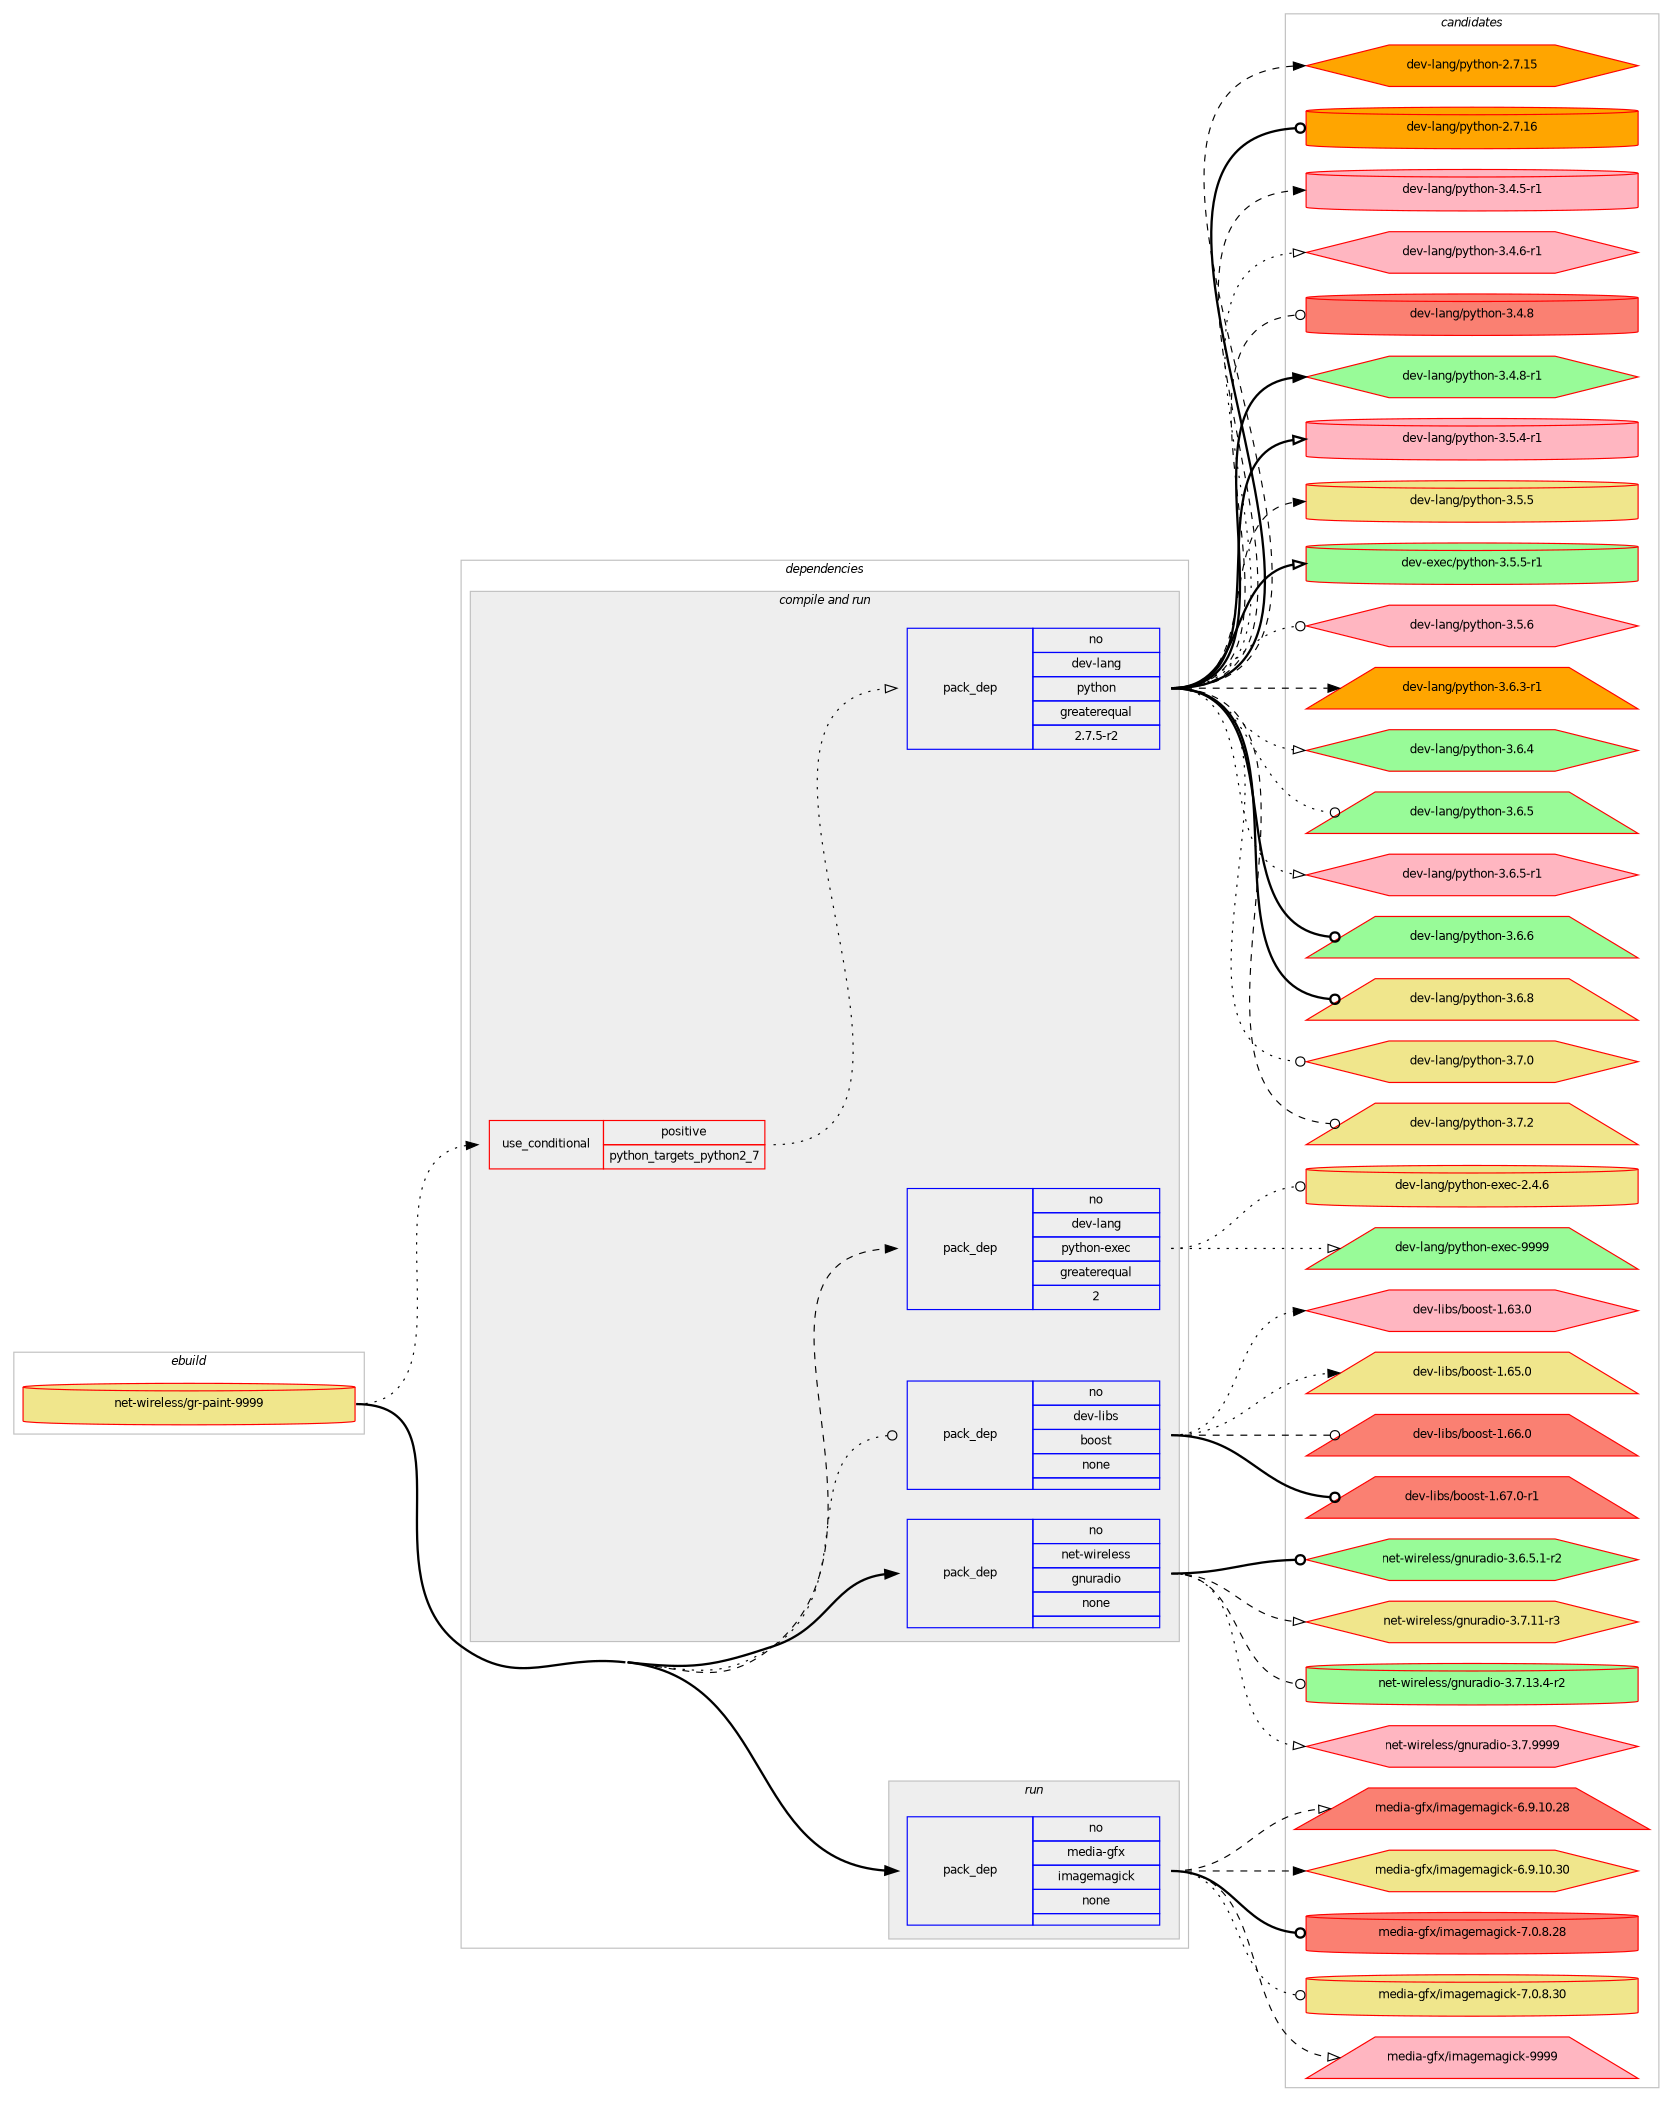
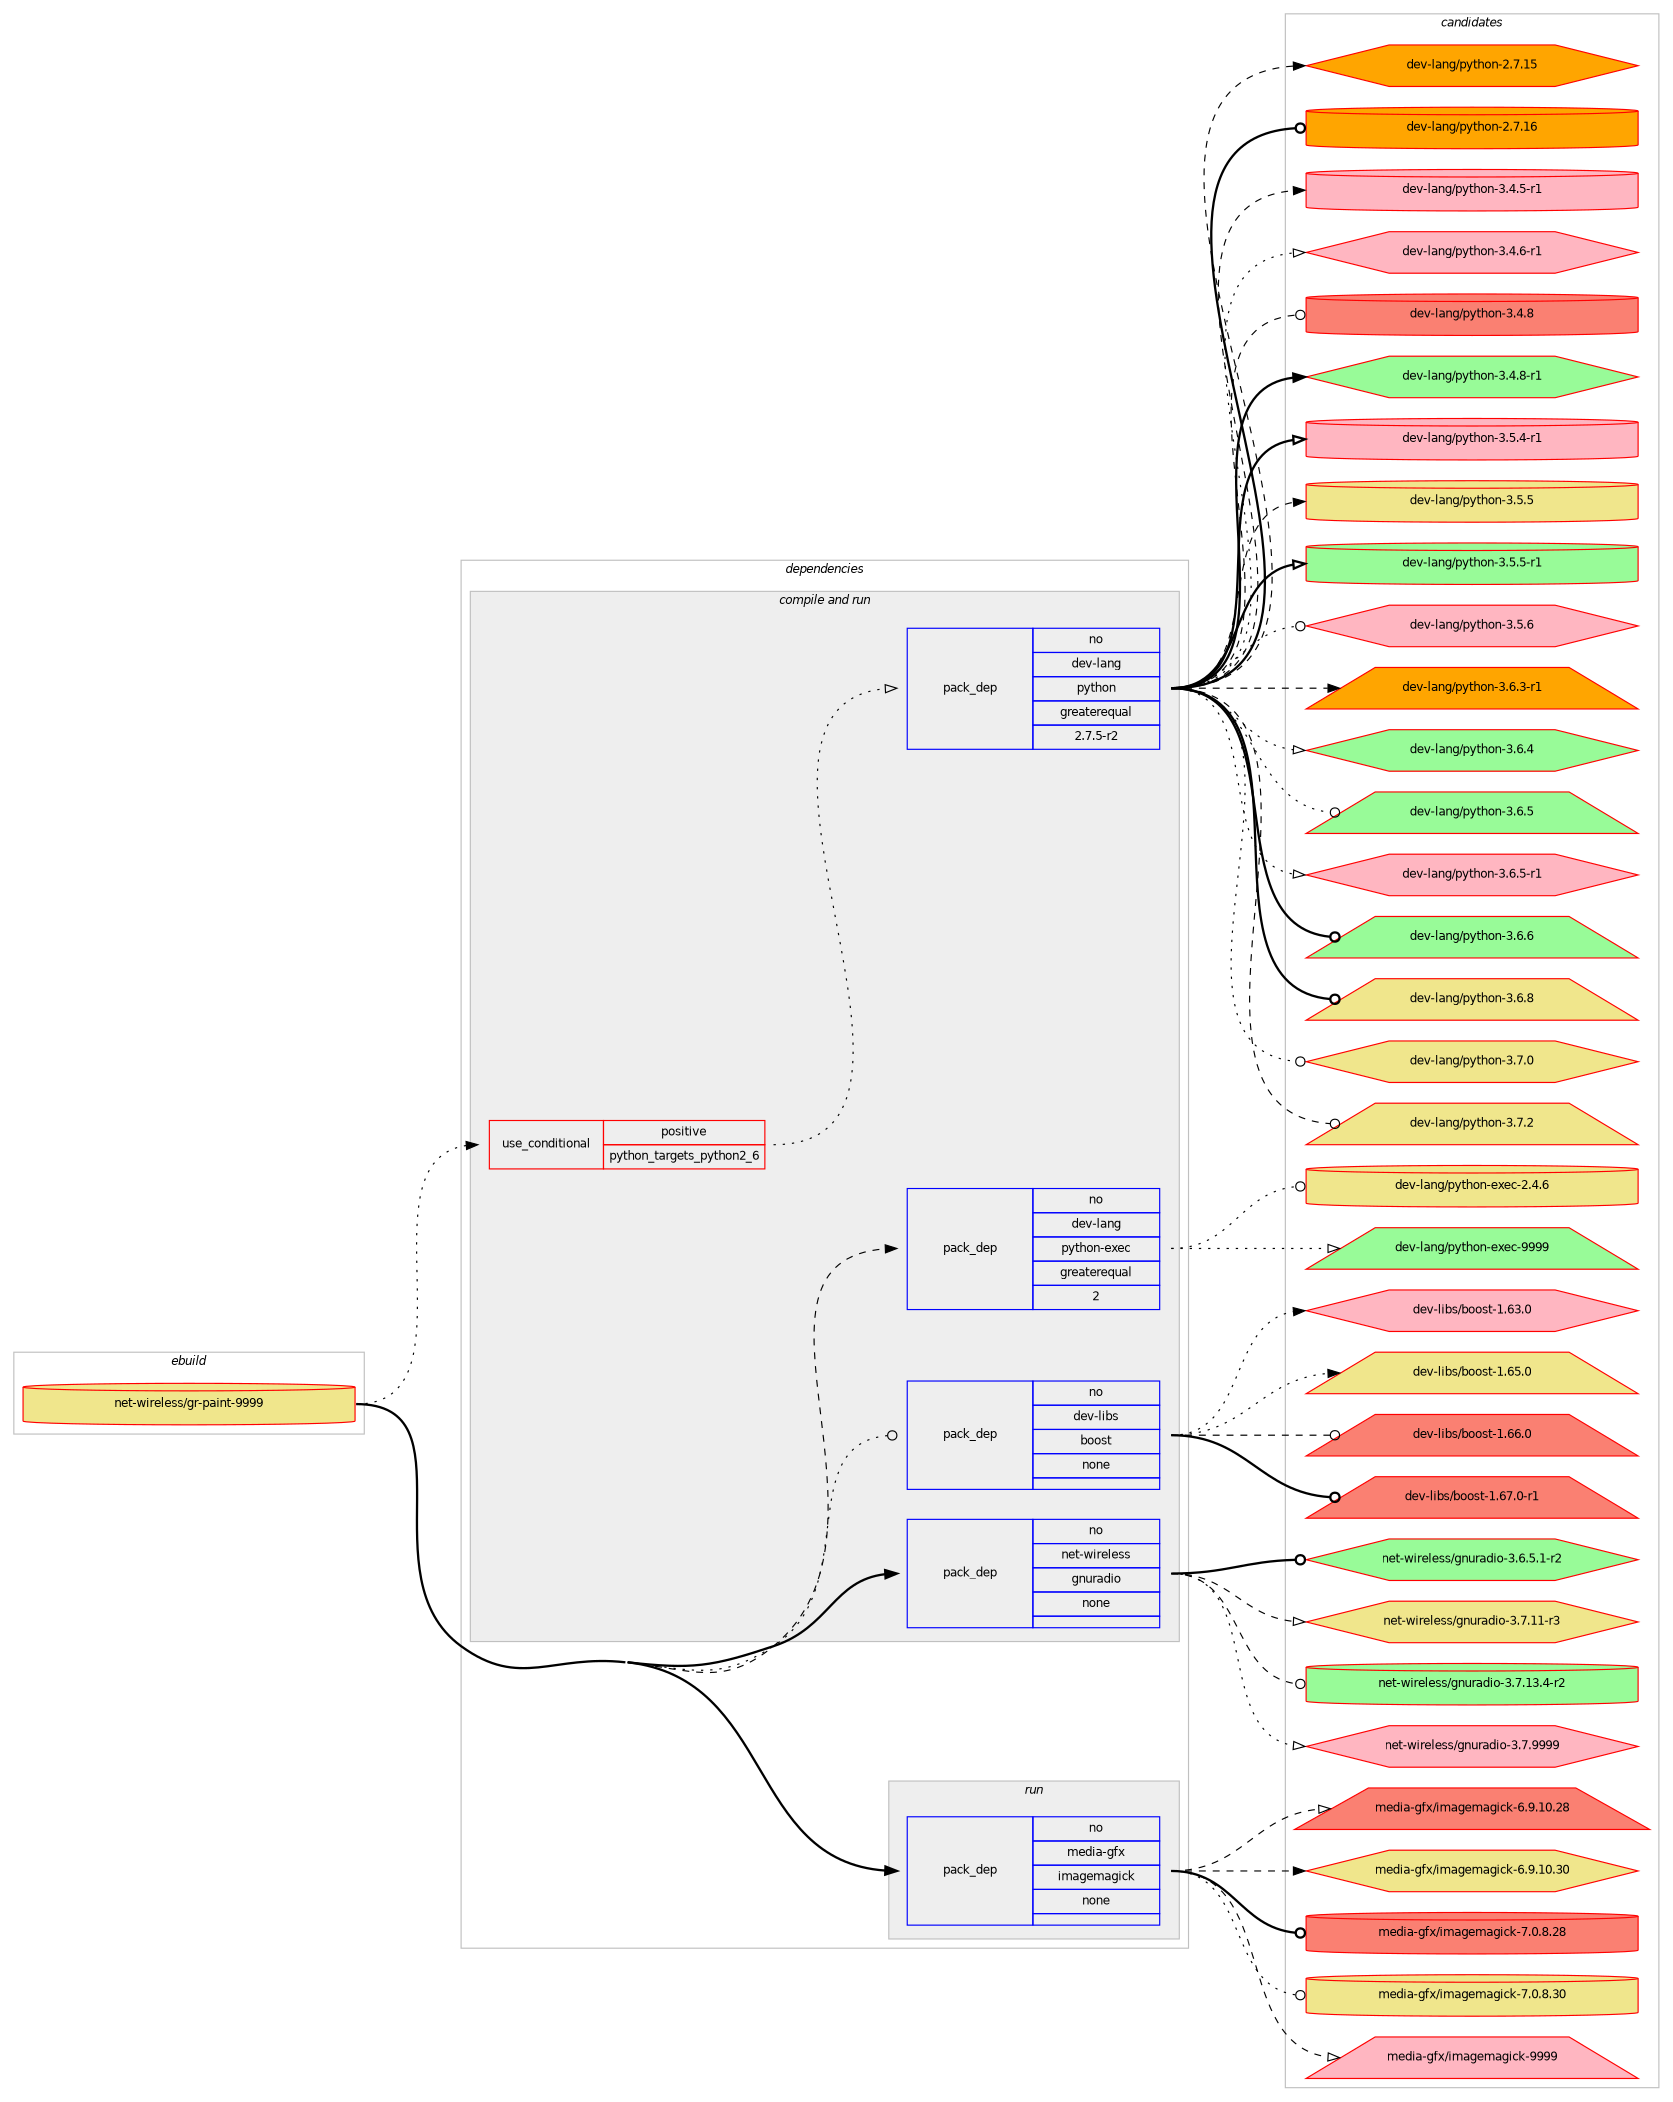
(1472, 564) -> (1472, 564)
(684, 1156) -> (684, 1156)
